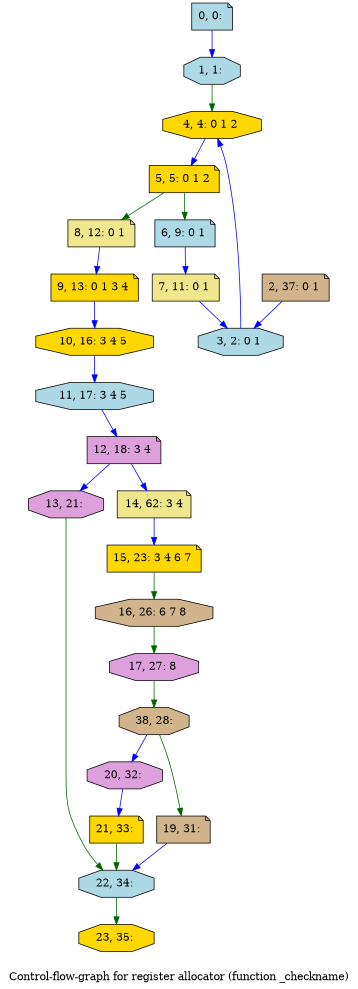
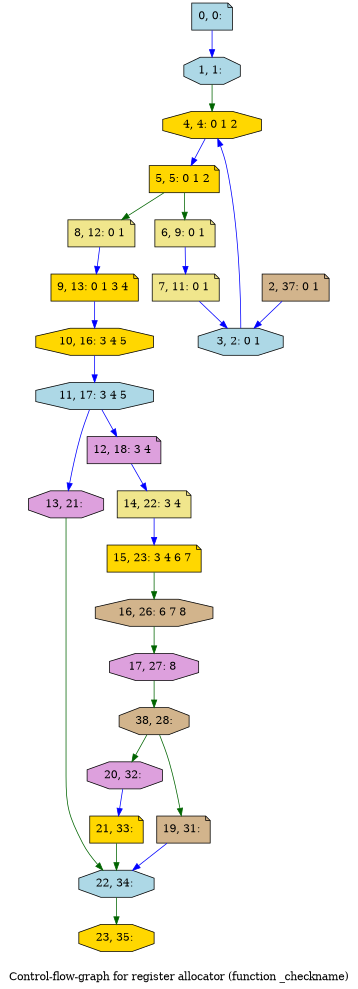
(185, 233) -> (185, 233)
(98, 475) -> (78, 446)
(154, 504) -> (154, 504)
(141, 745) -> (141, 745)
